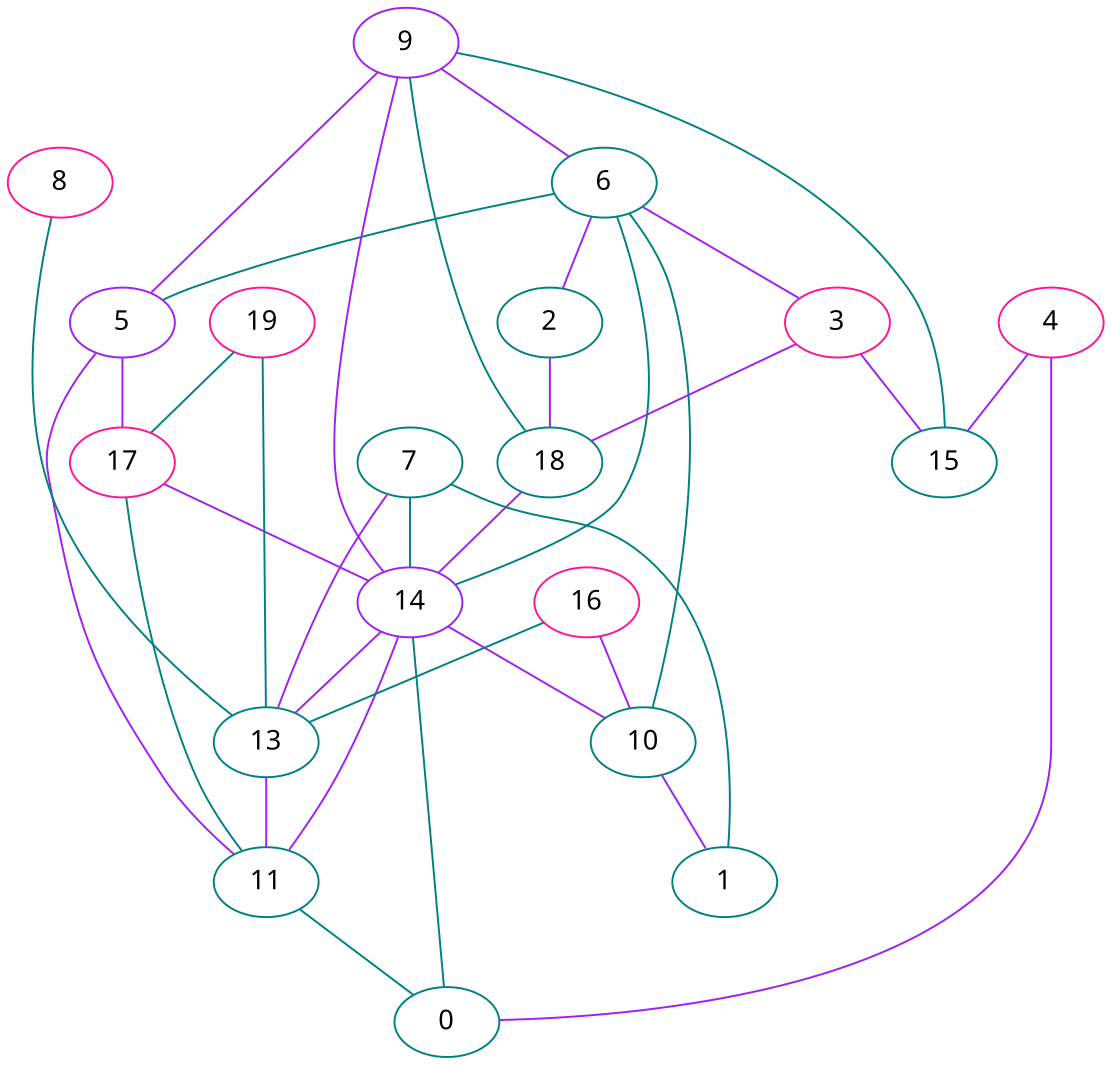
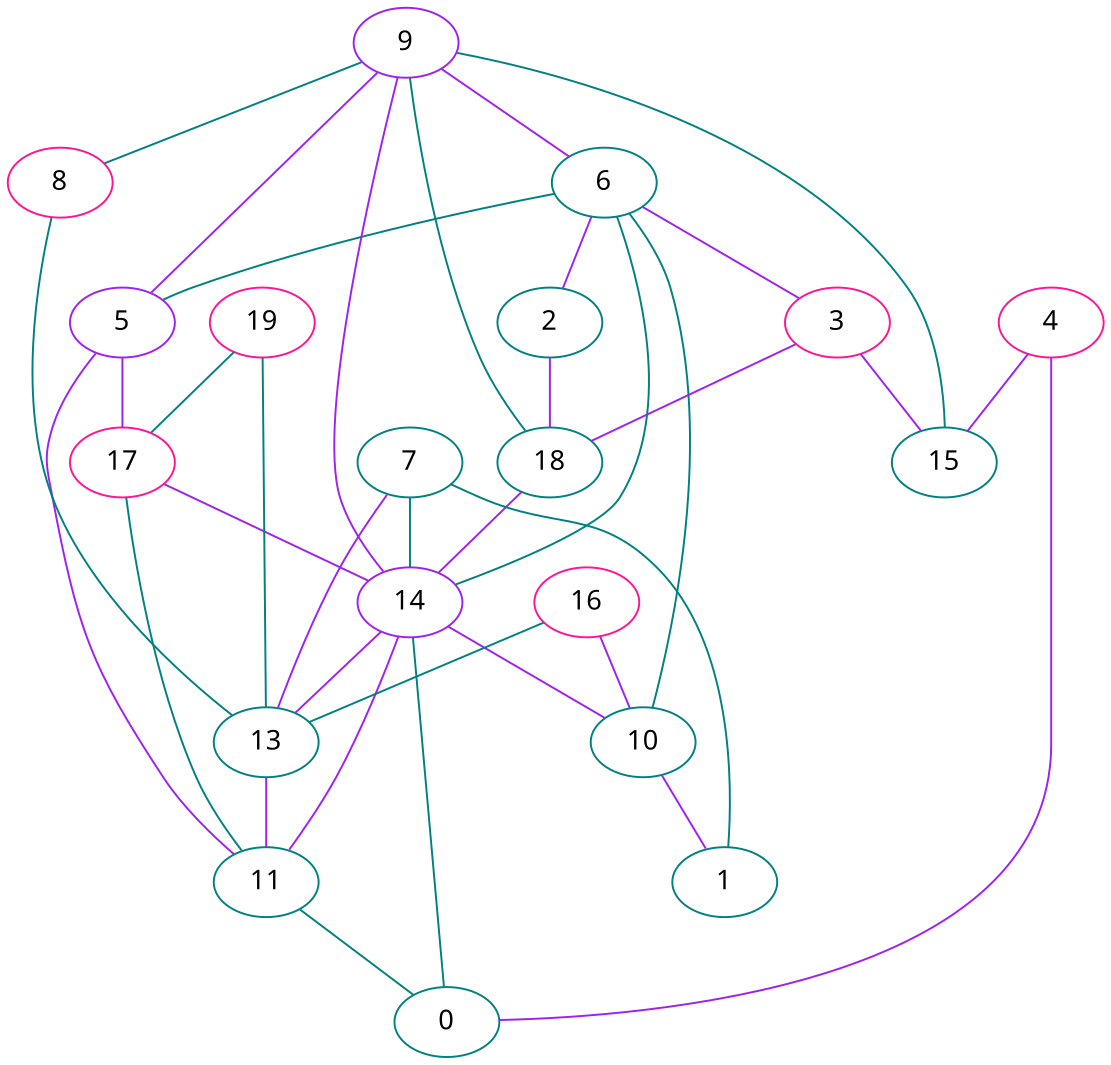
none -> (233, 113)
